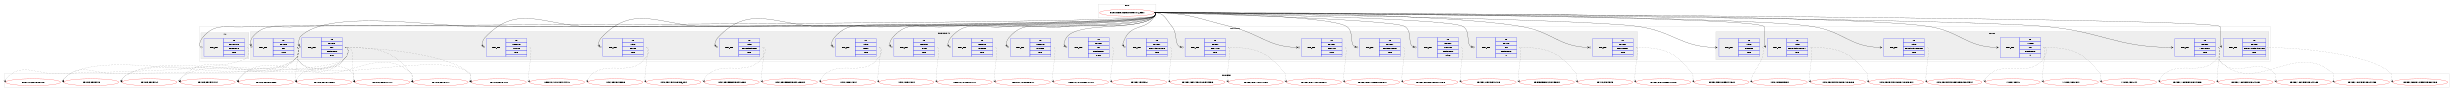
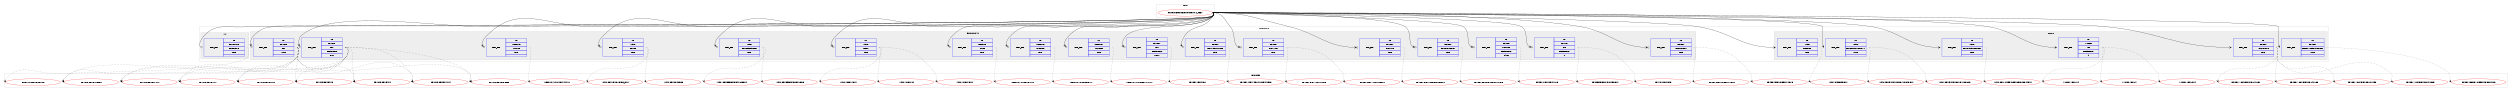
none -> (906, 82)
(1955, 82) -> (2013, 82)
